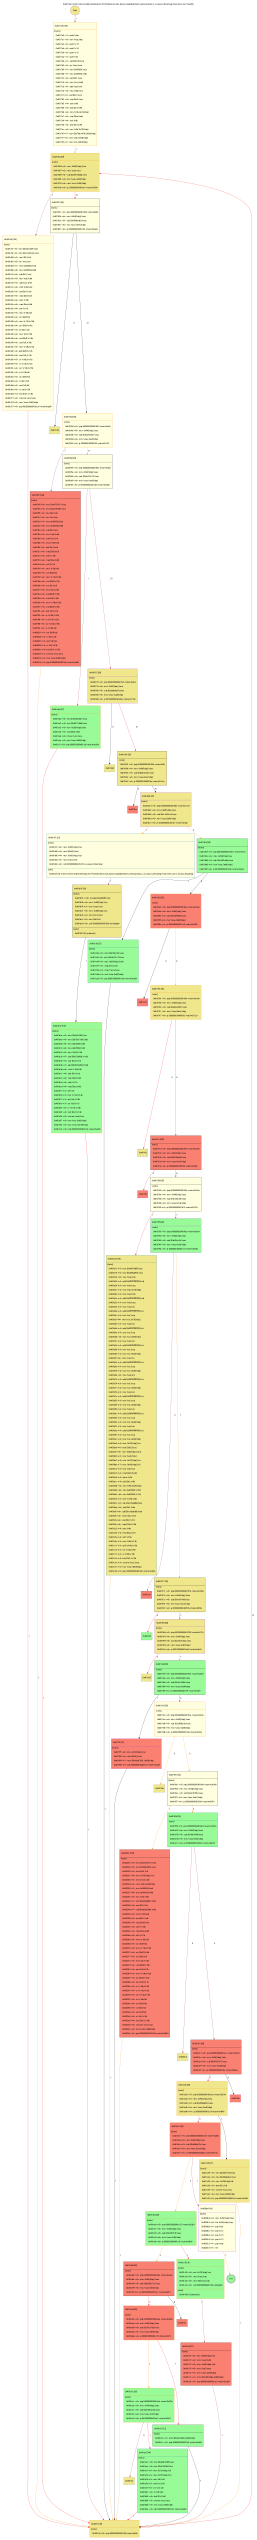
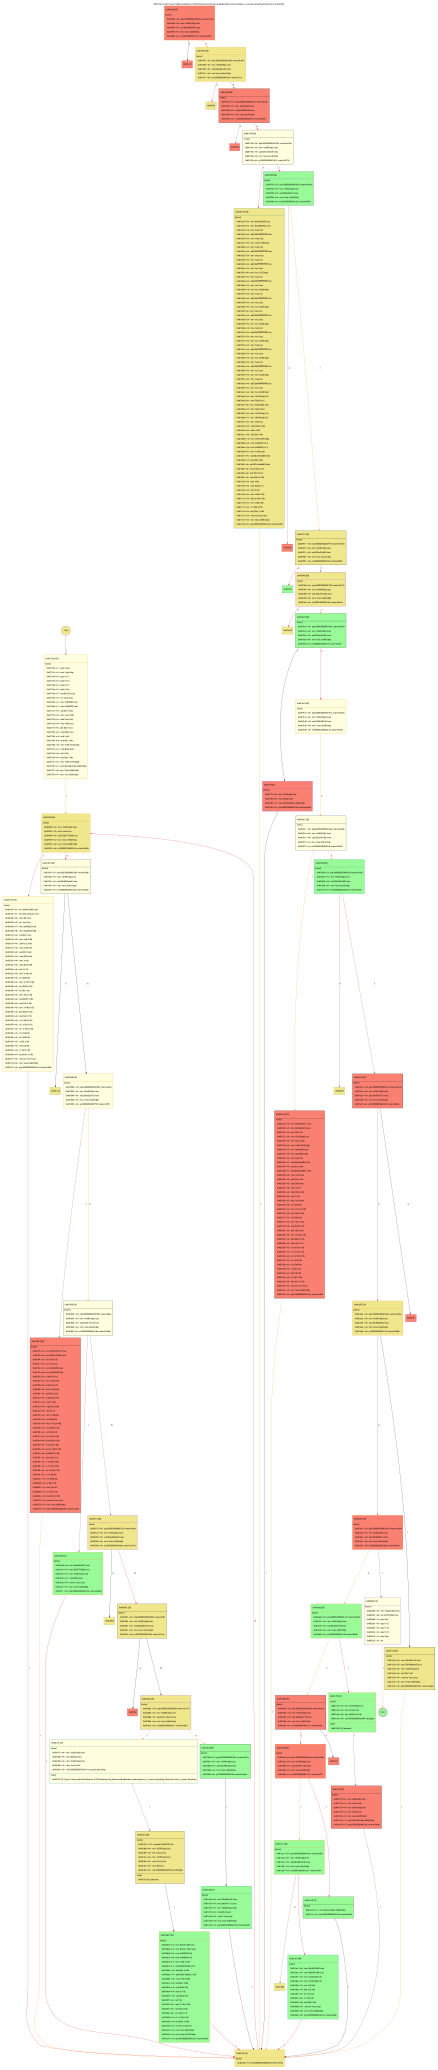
(199, 883) -> none
(159, 1788) -> none
(224, 2181) -> (410, 1669)
